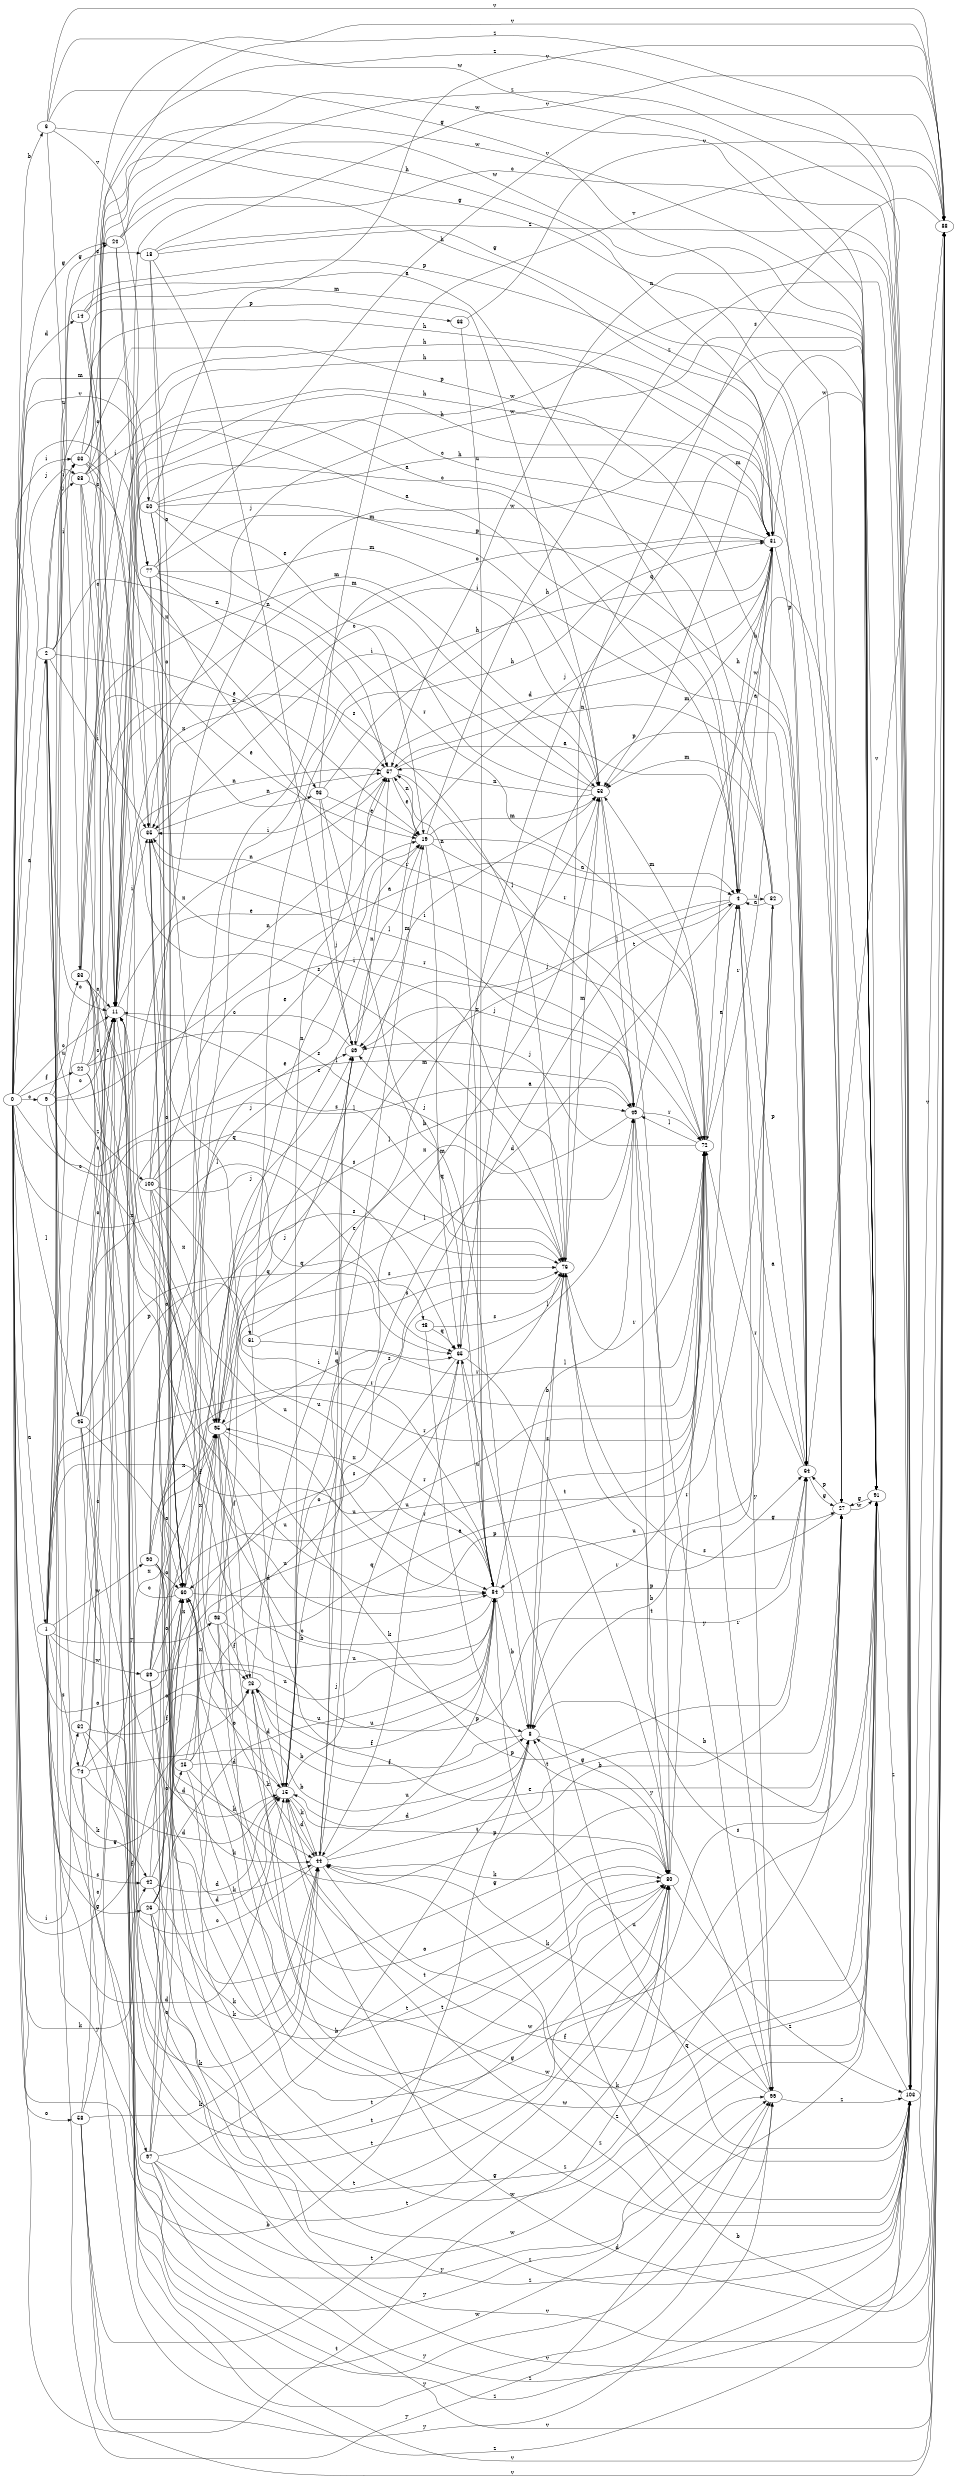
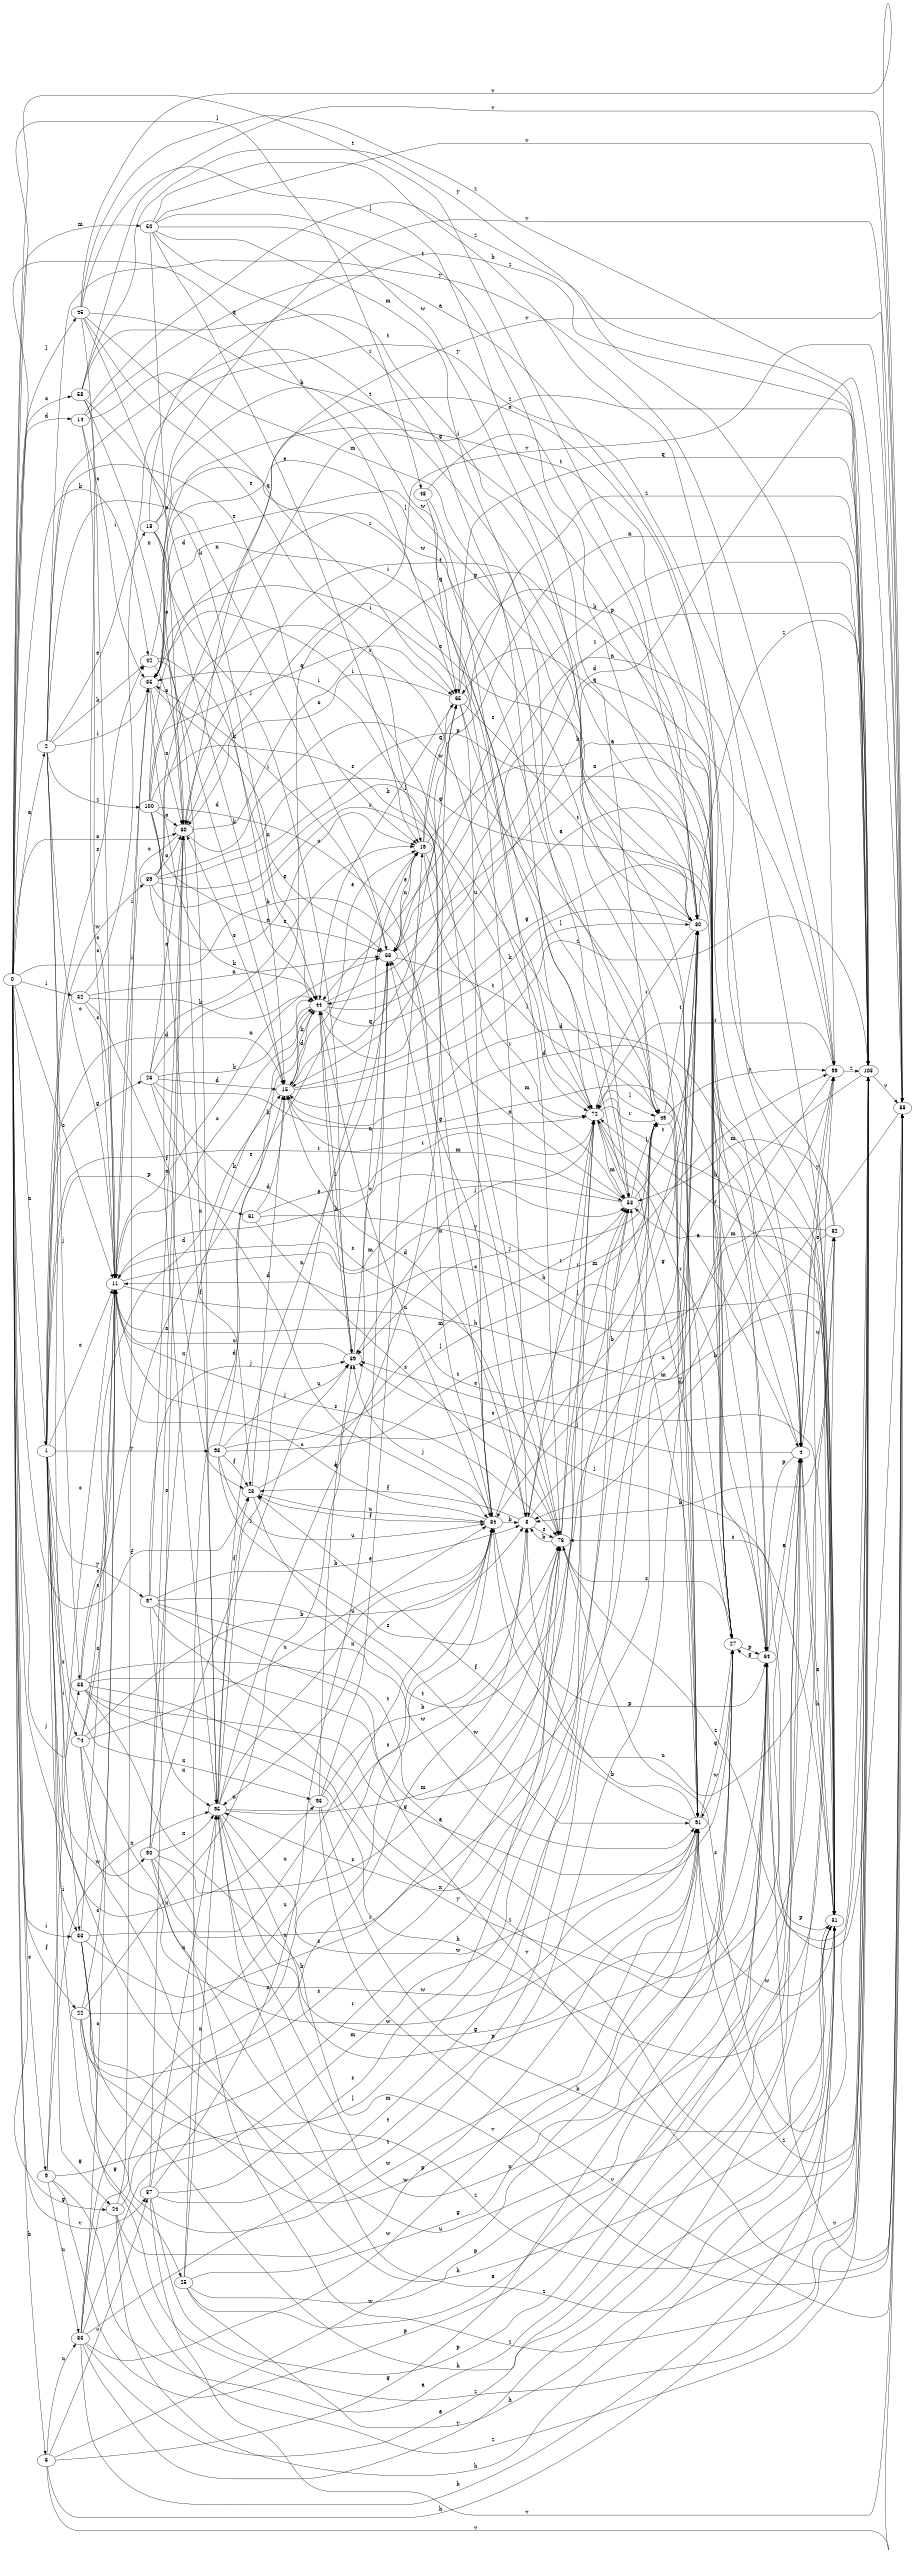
(460, 322) -> none
(149, 571) -> (149, 2193)
(389, 772) -> (388, 956)
none -> (855, 1762)
(530, 1790) -> (476, 2030)
